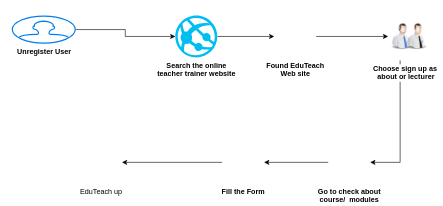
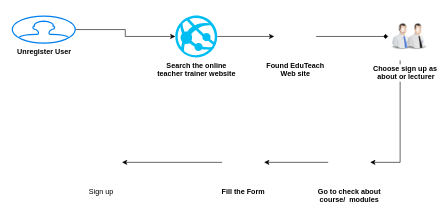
(383, 36) -> (382, 36)
(101, 192) -> (101, 192)
